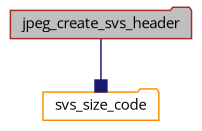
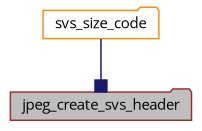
(101, 58) -> (101, 58)
